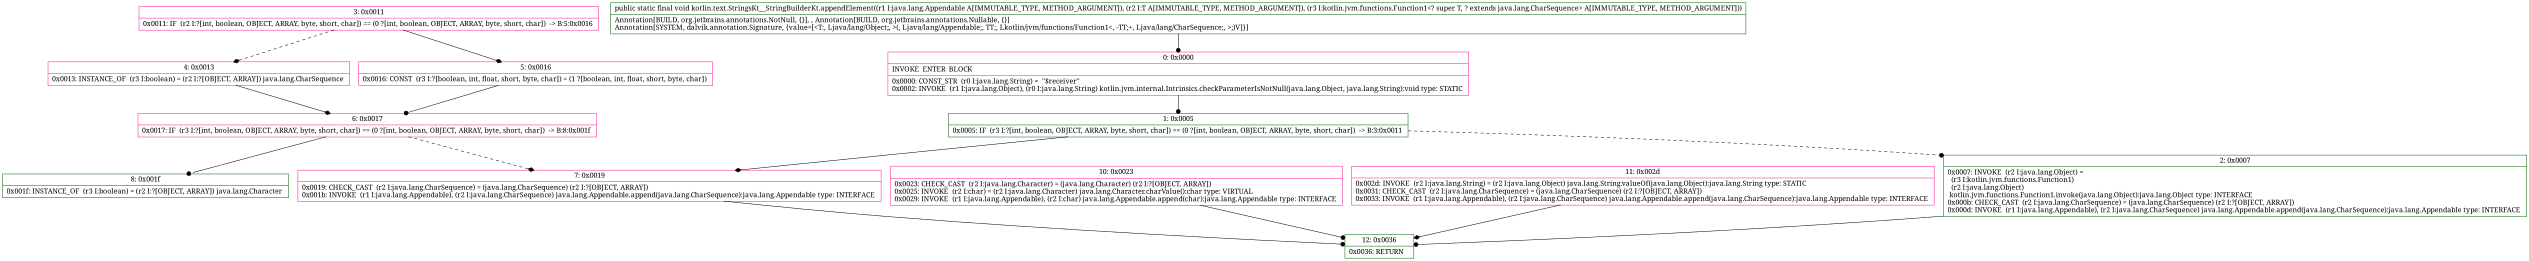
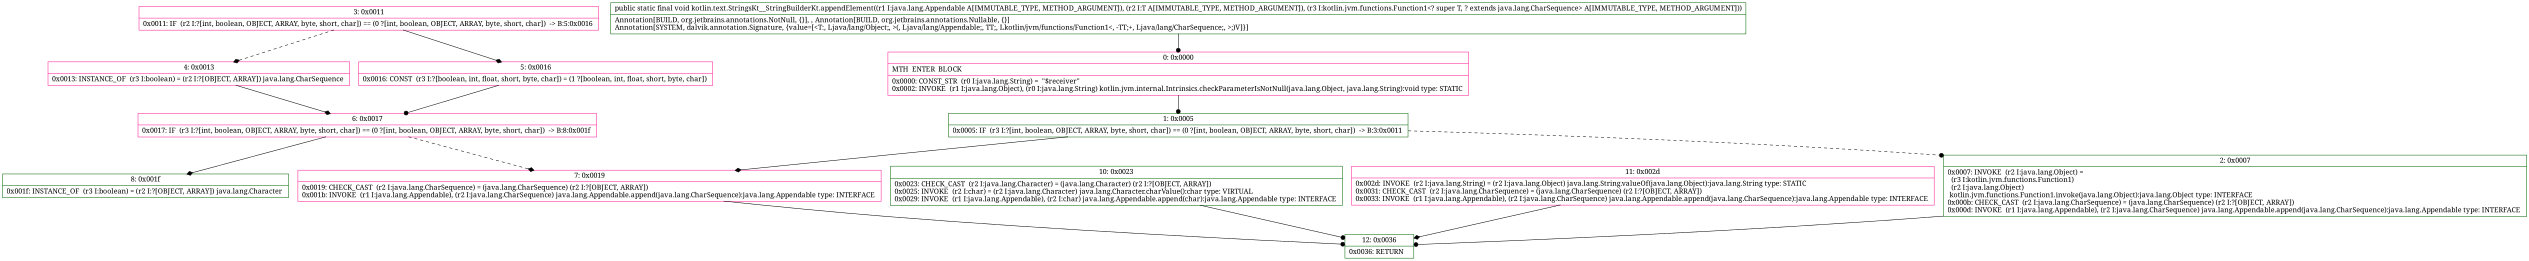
(932, 69) -> (927, 69)
(259, 155) -> (259, 155)
(1116, 186) -> (1116, 186)
